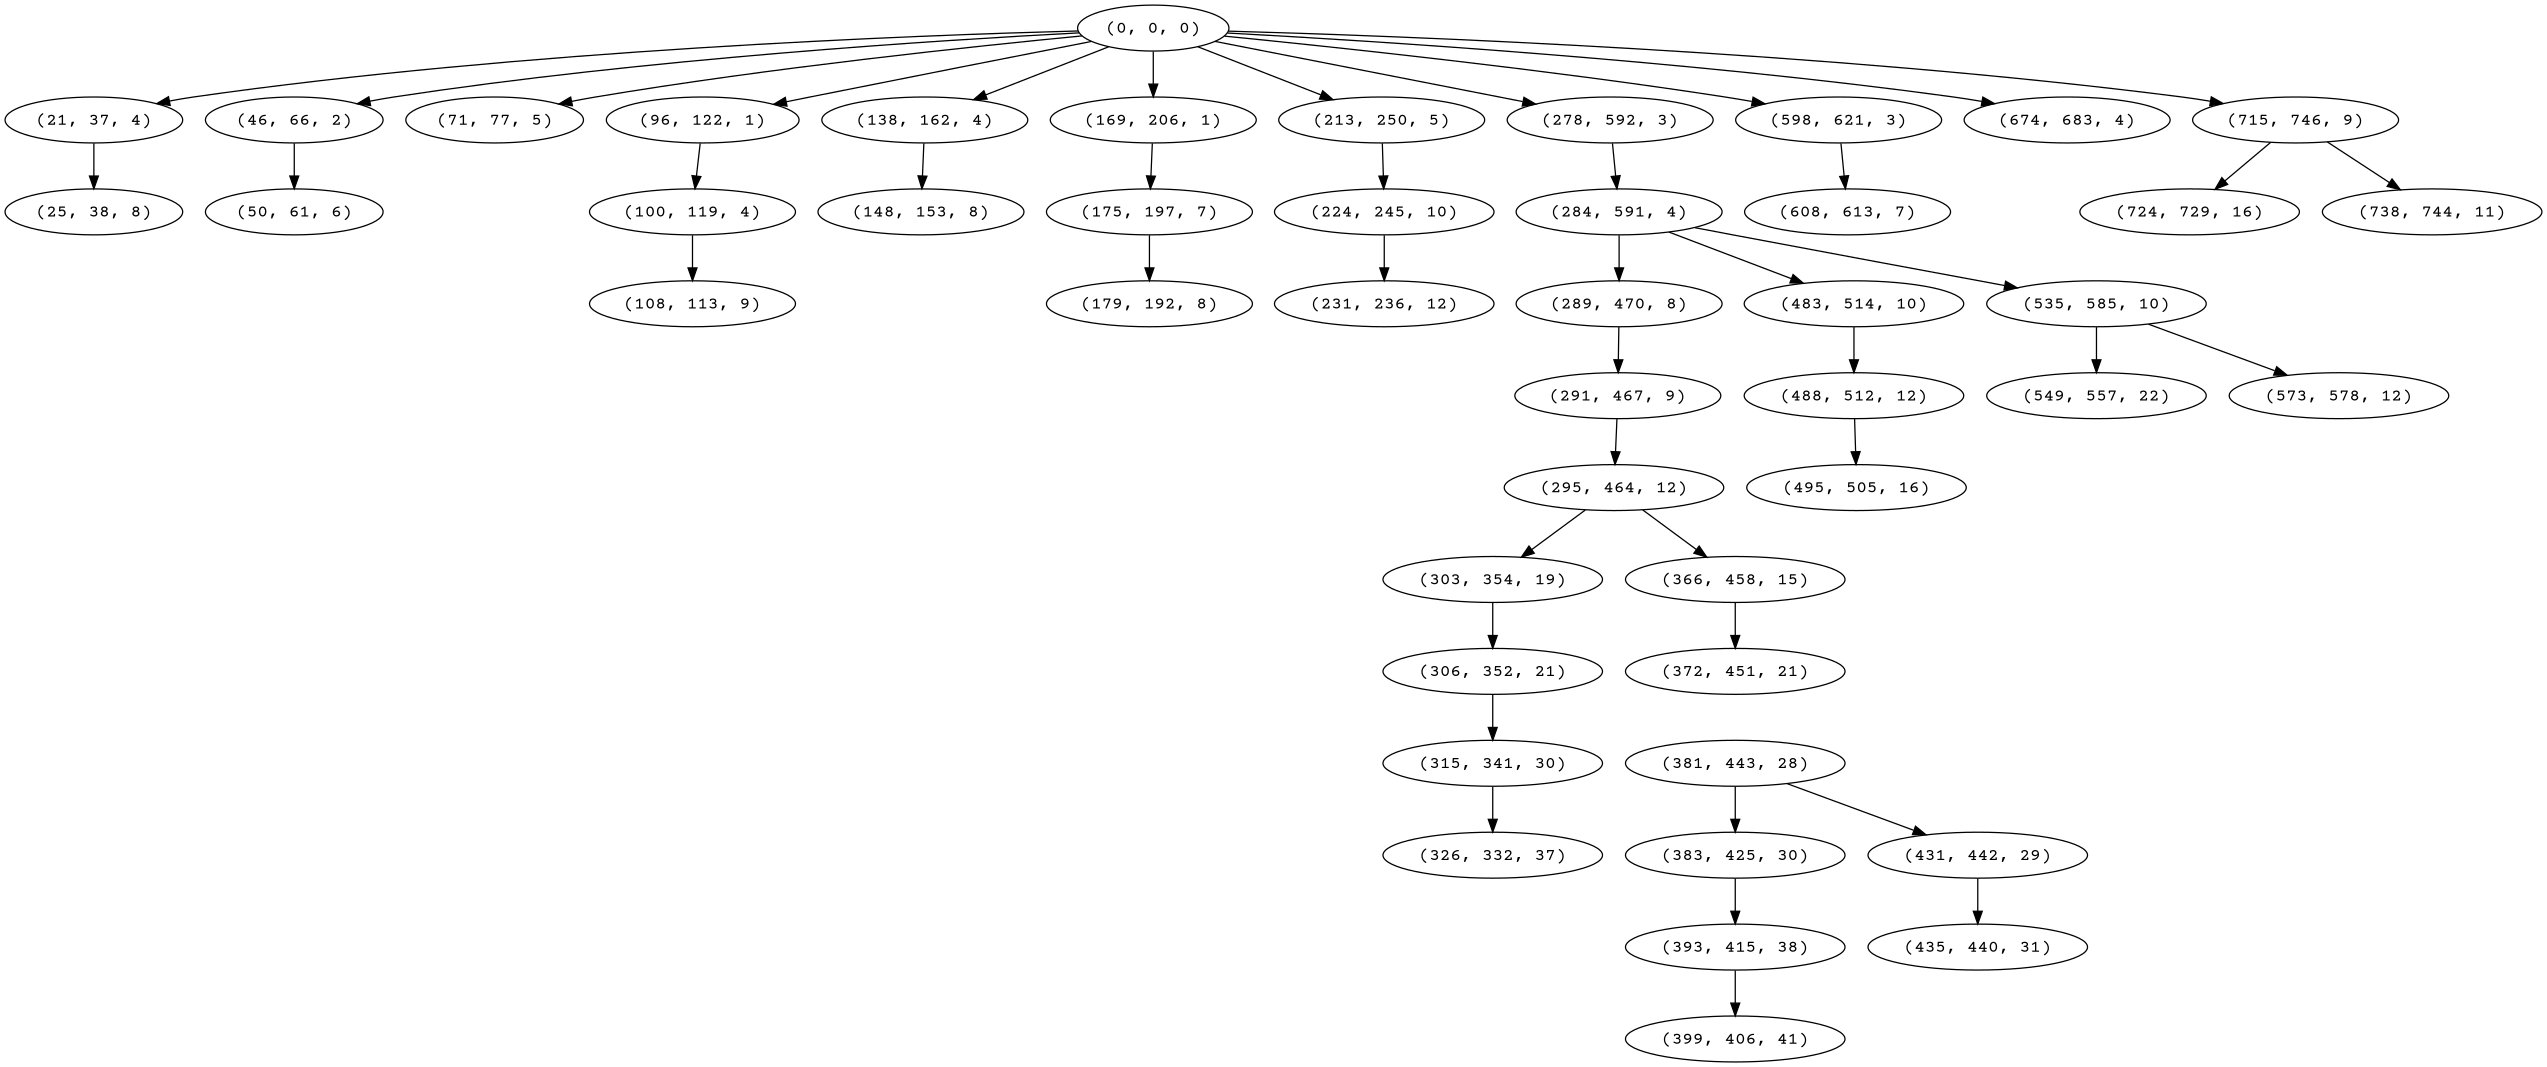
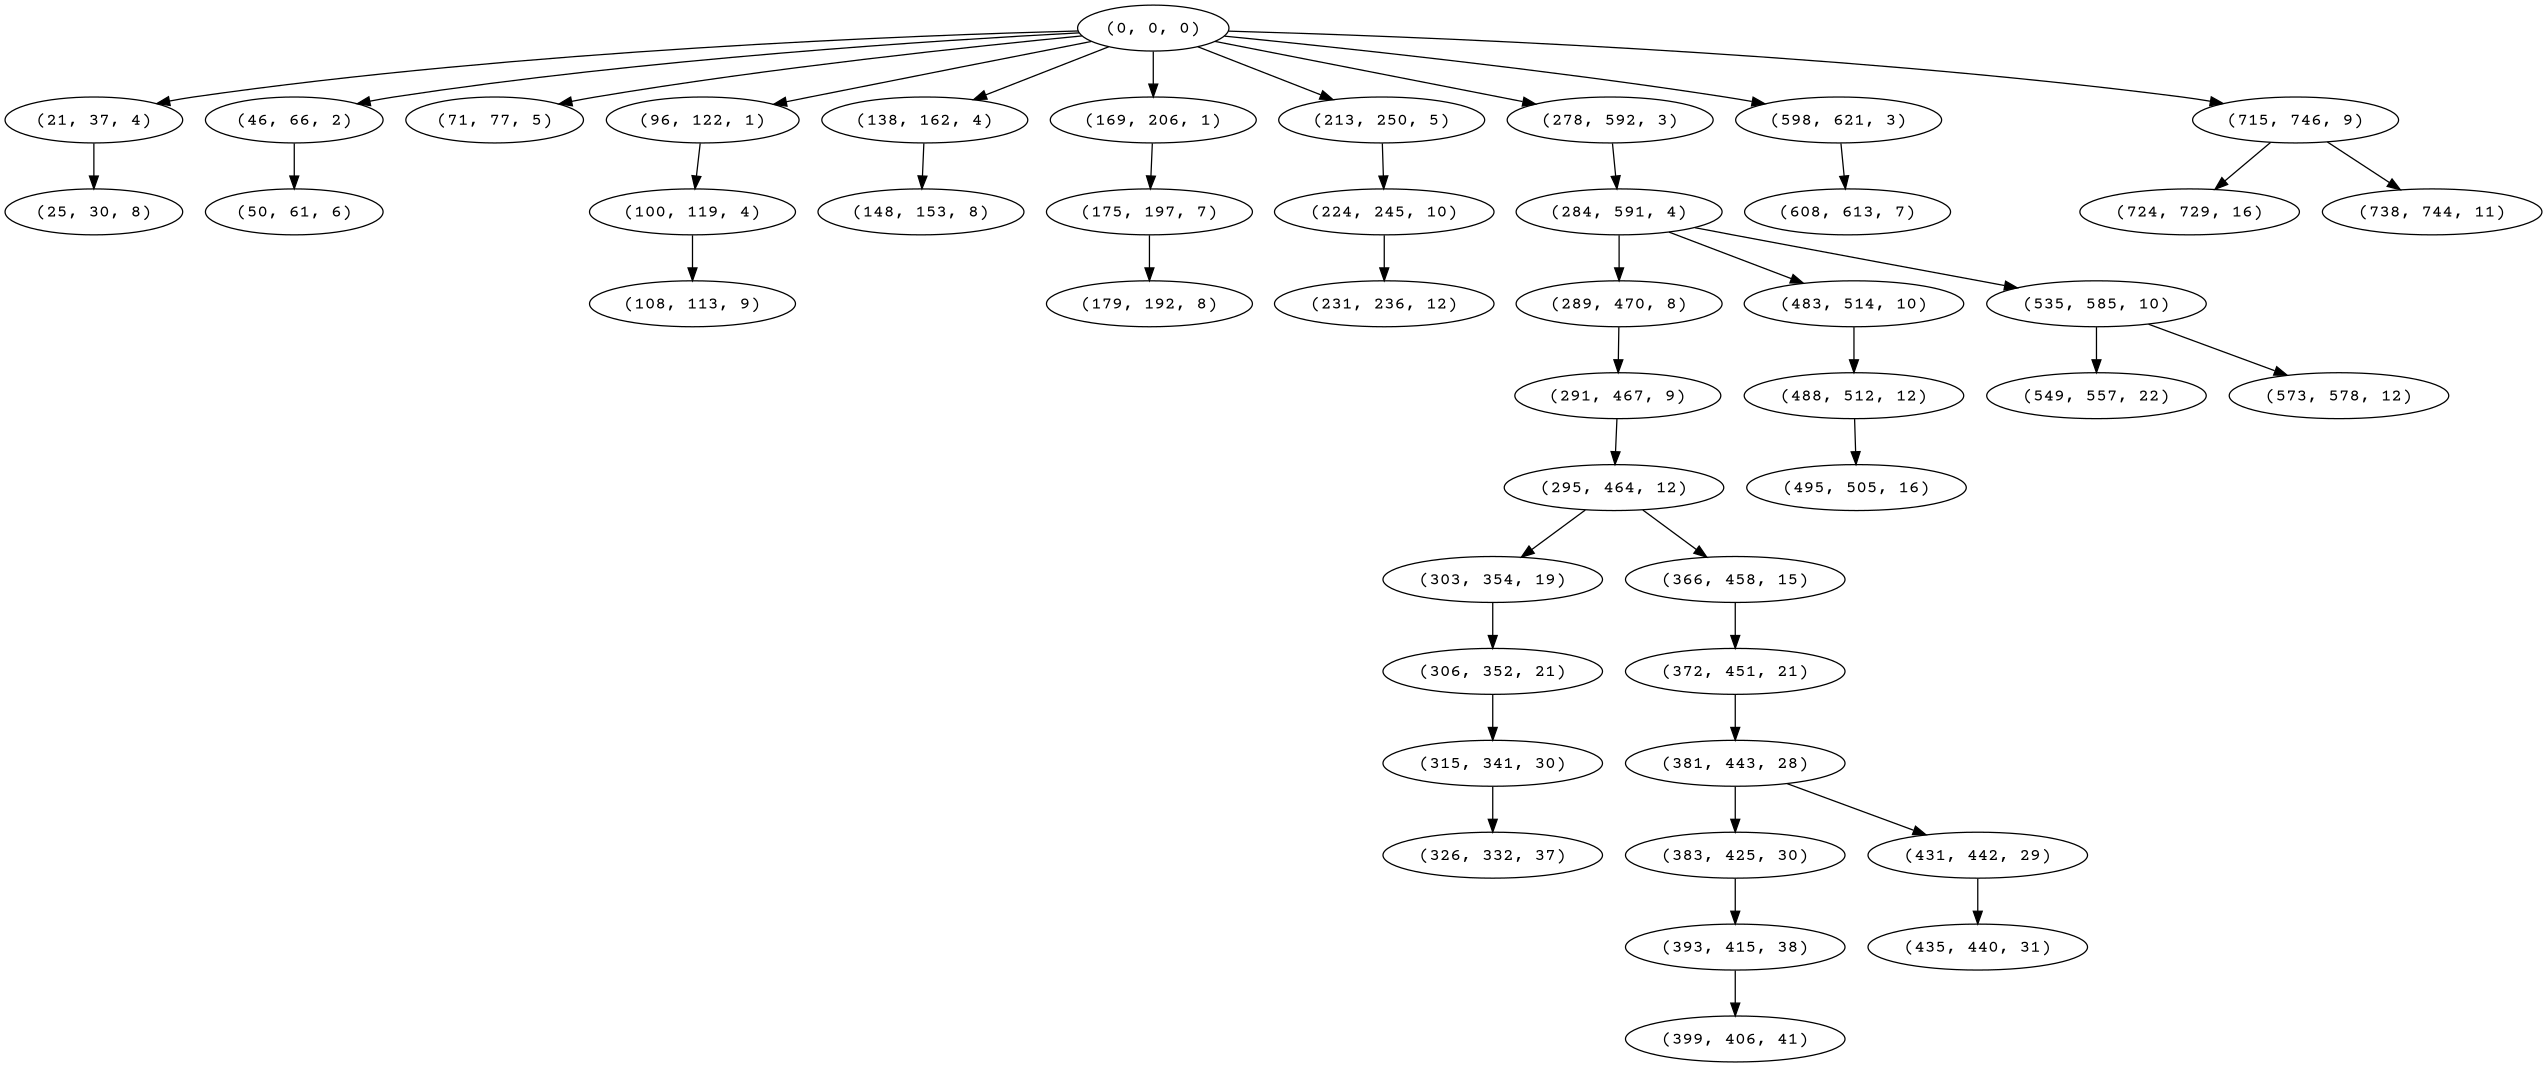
(2067, 120) -> none
(94, 212) -> (94, 212)
none -> (1735, 711)
